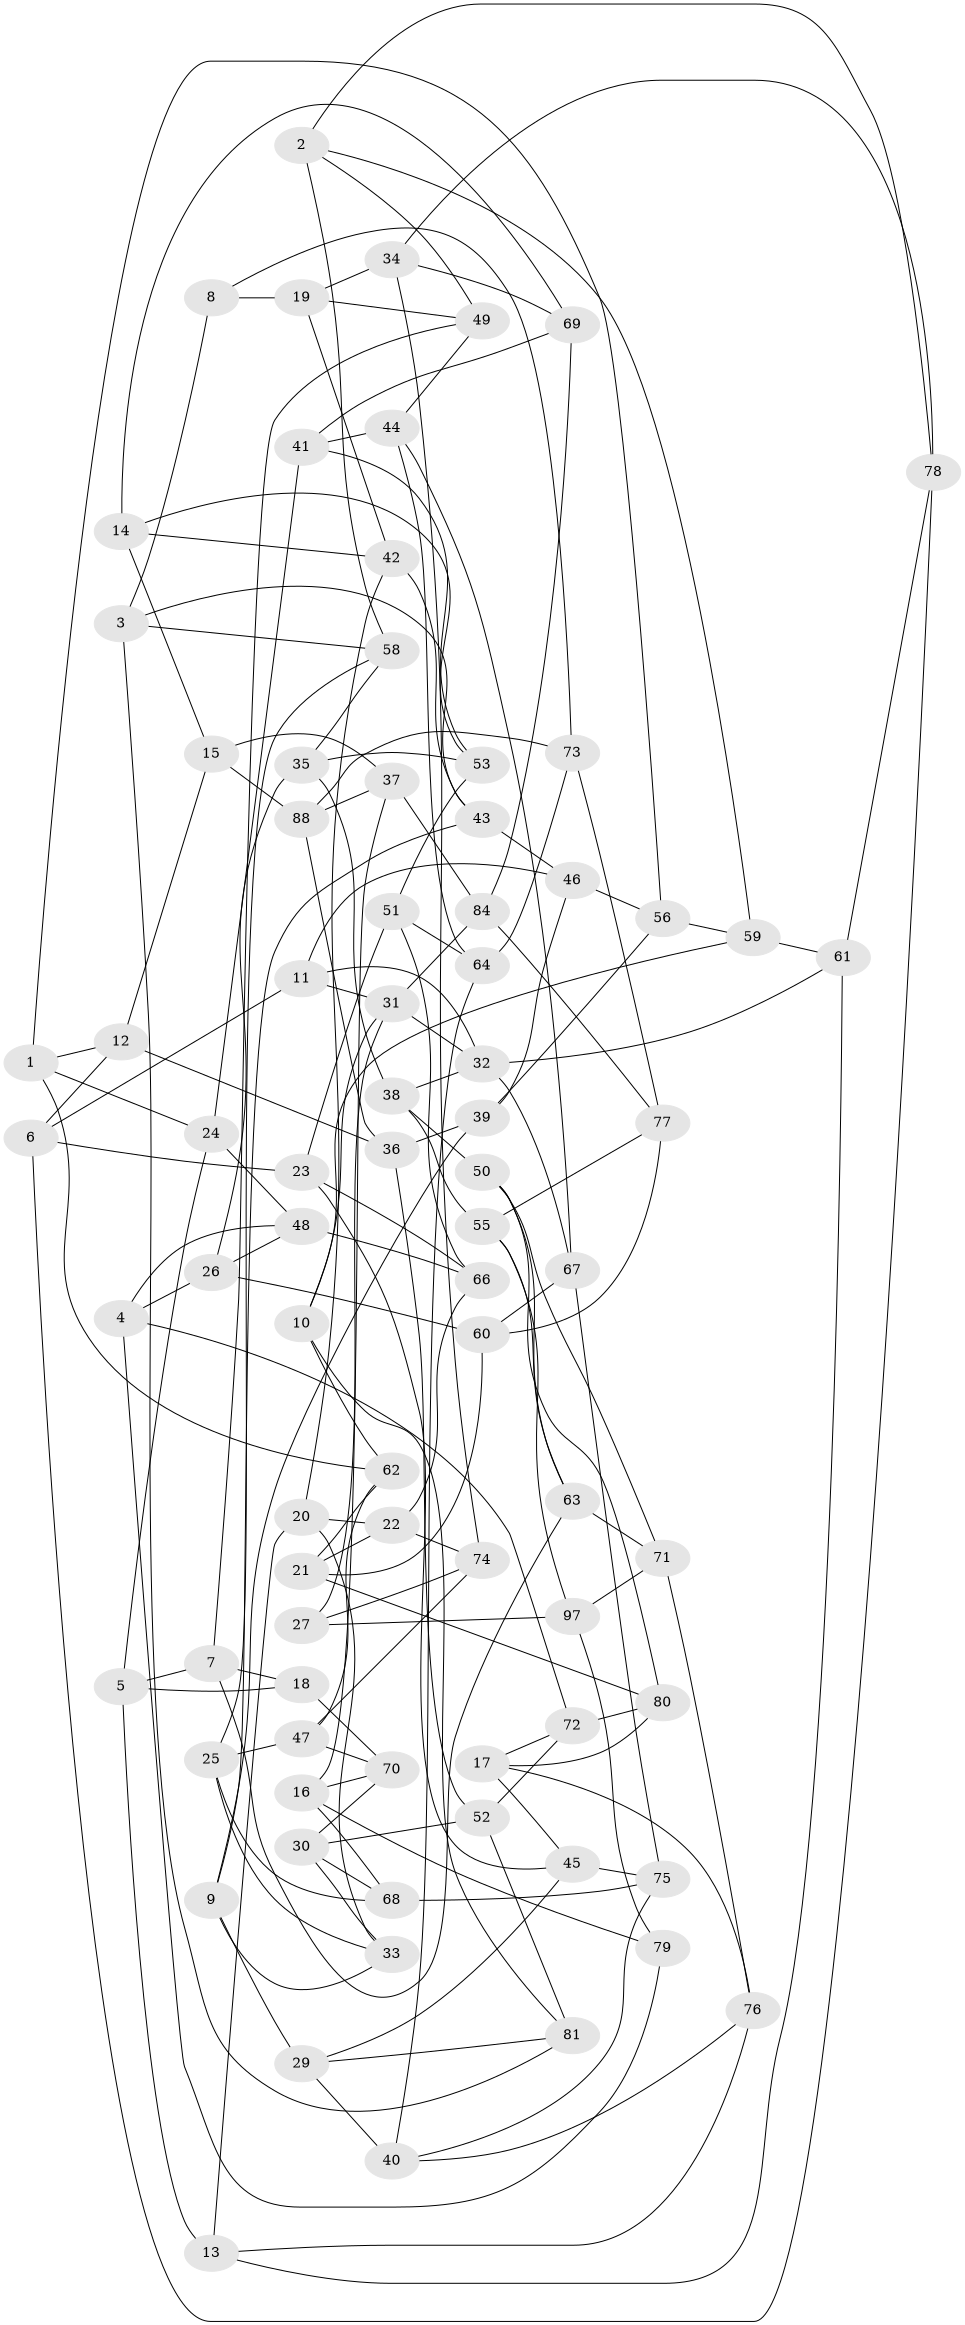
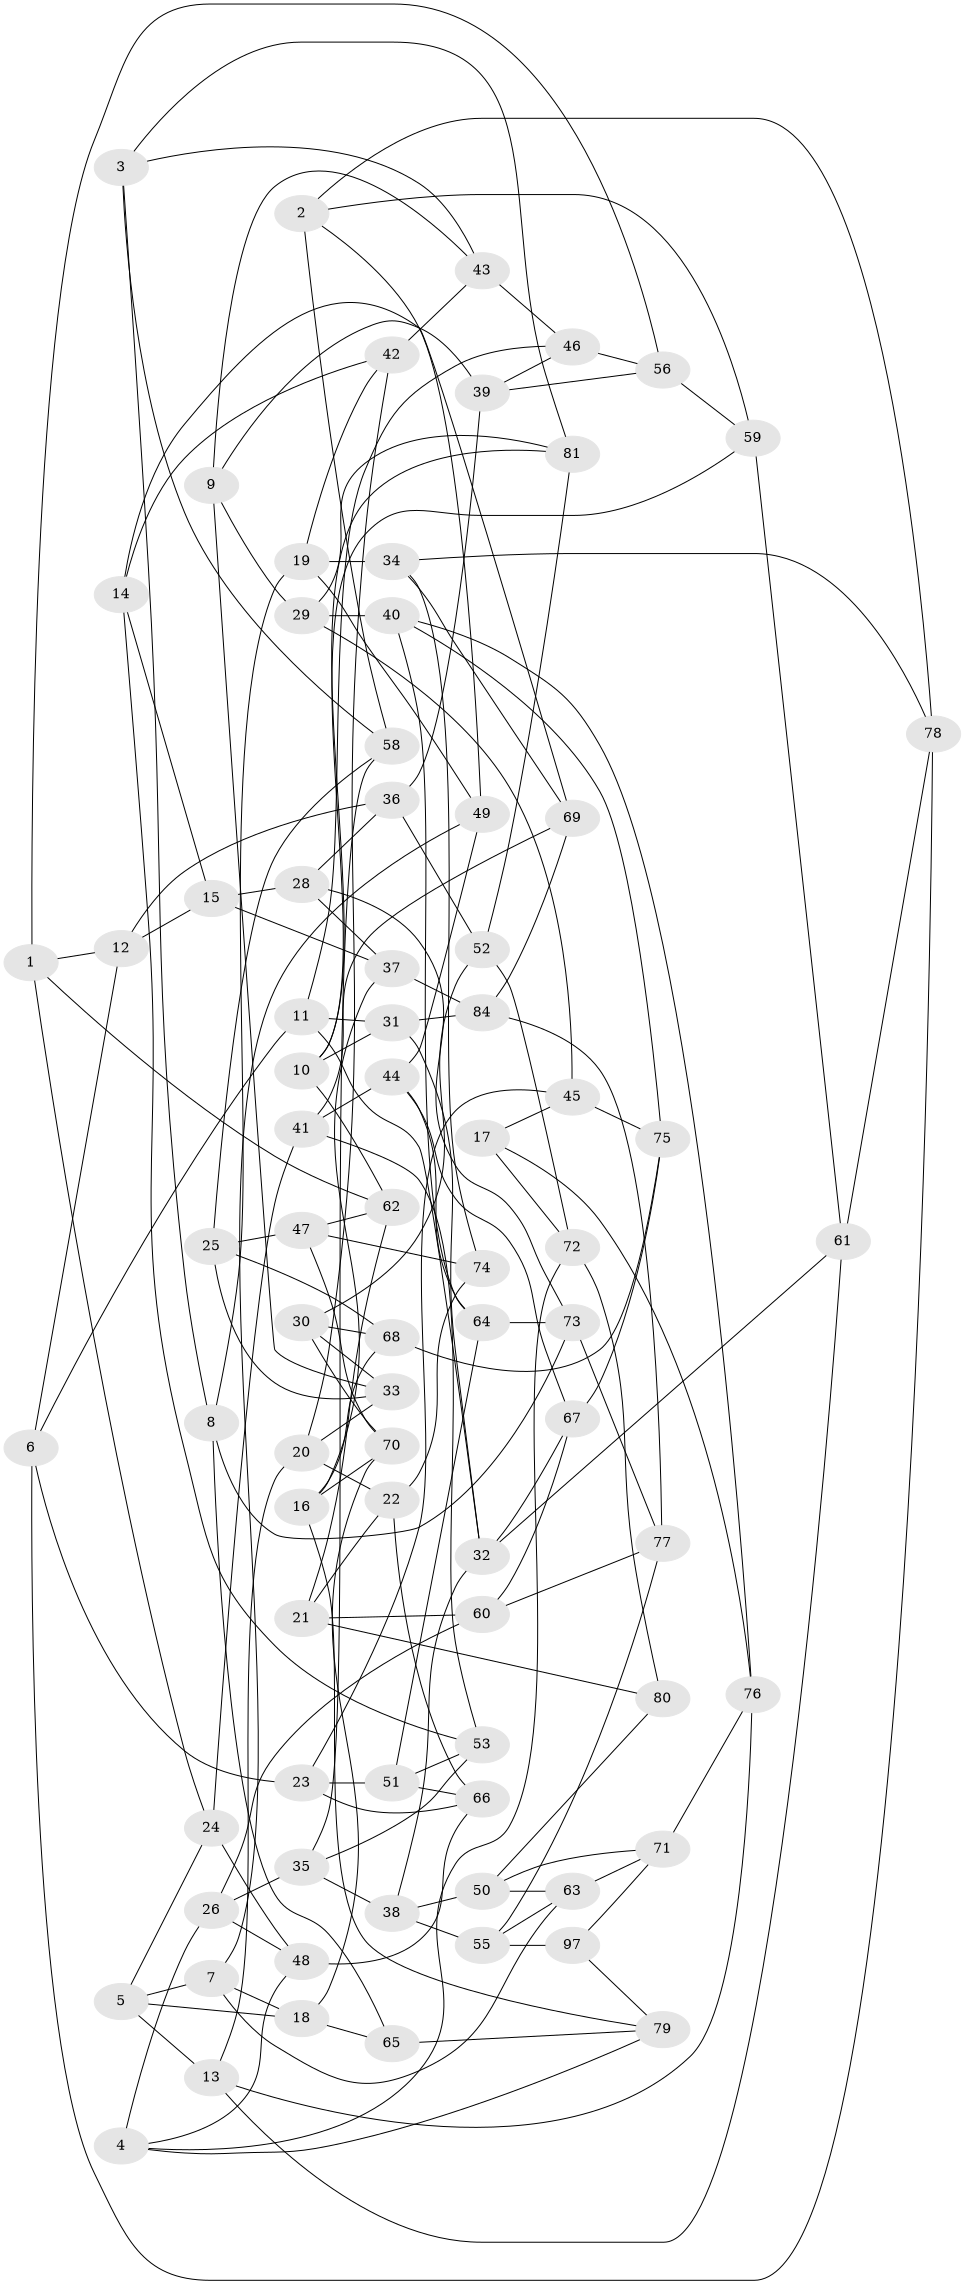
(302, 819) -> (302, 884)
(302, 1626) -> none
(584, 1758) -> none
none -> (392, 2044)
